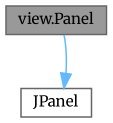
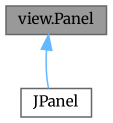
(66, 54) -> (46, 69)
